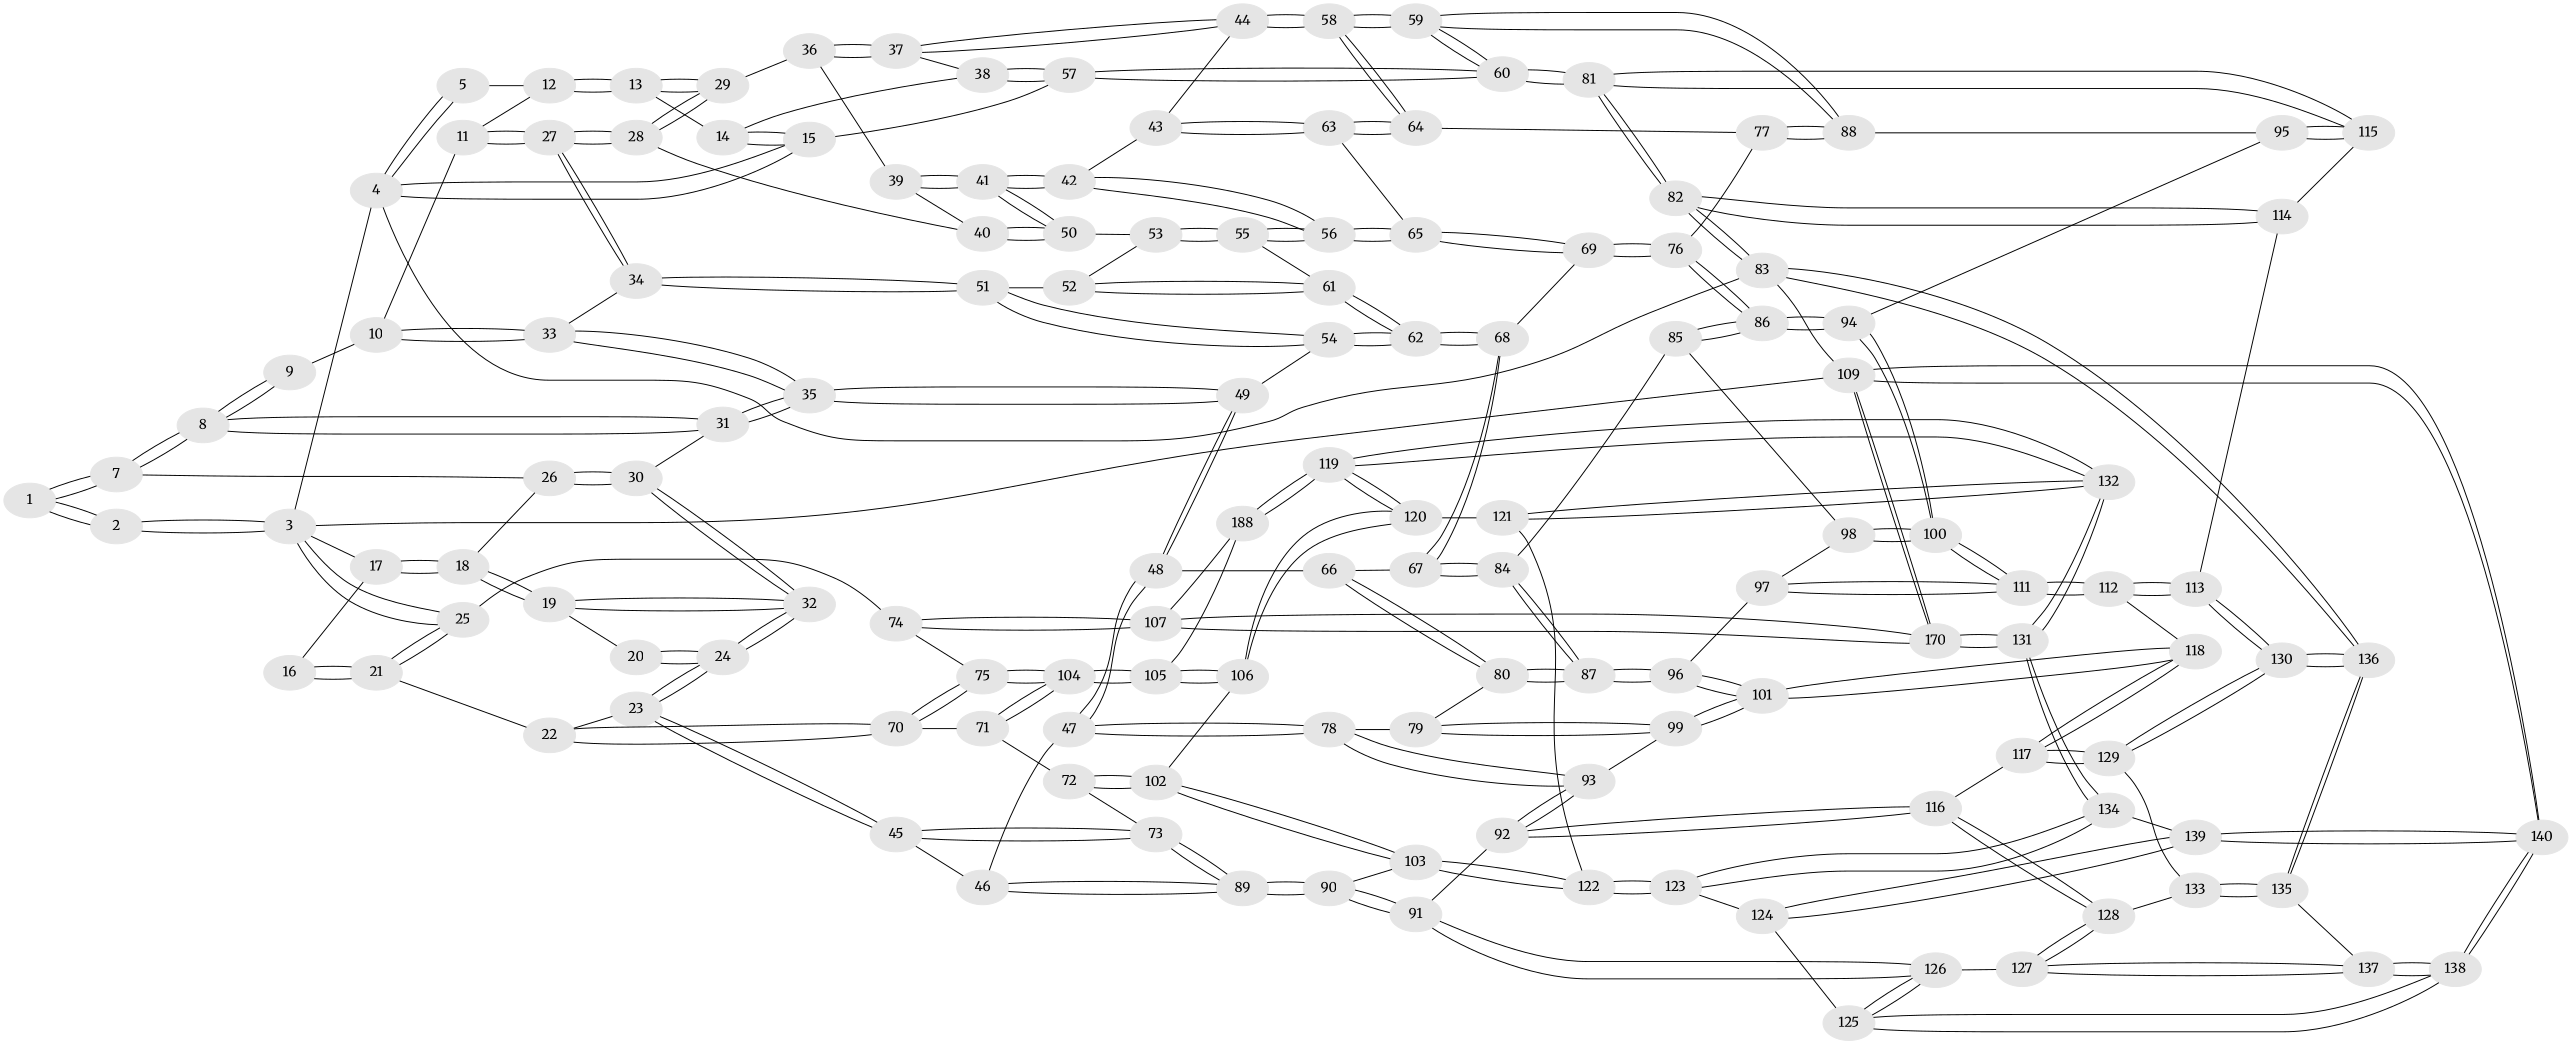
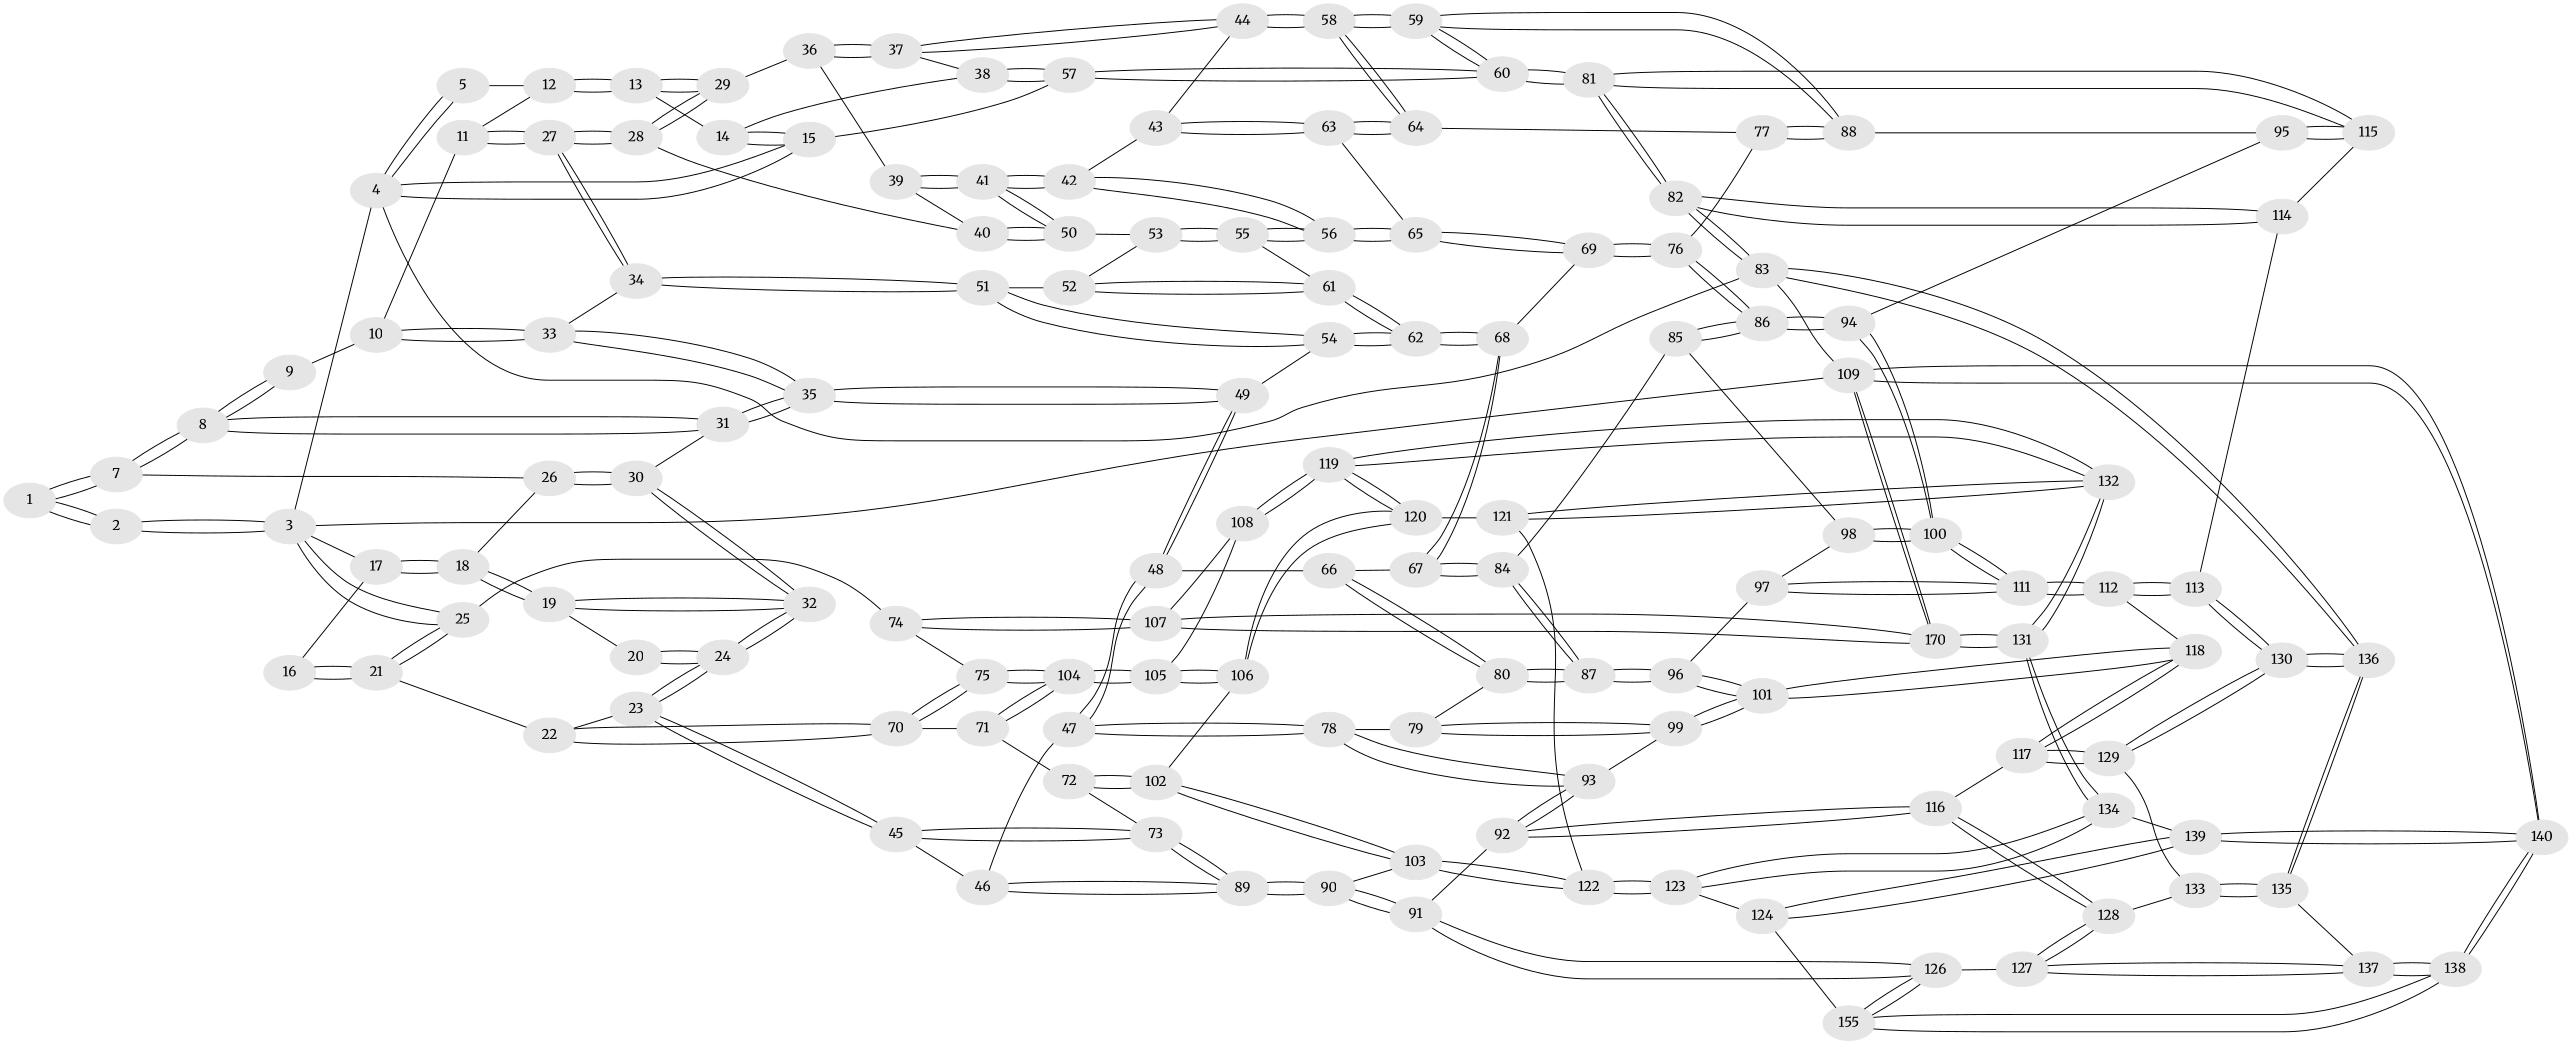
(1243, 524) -> (1243, 524)
(1849, 1023) -> (1849, 1023)
